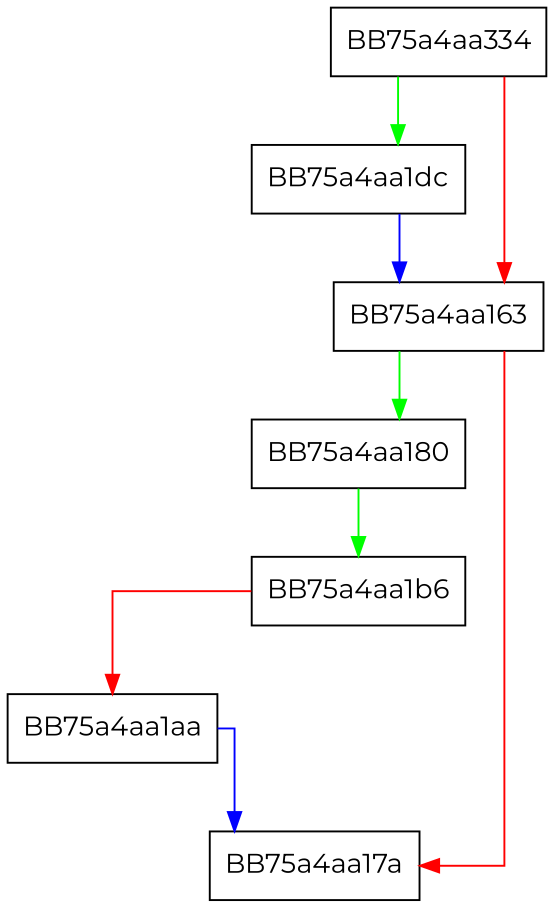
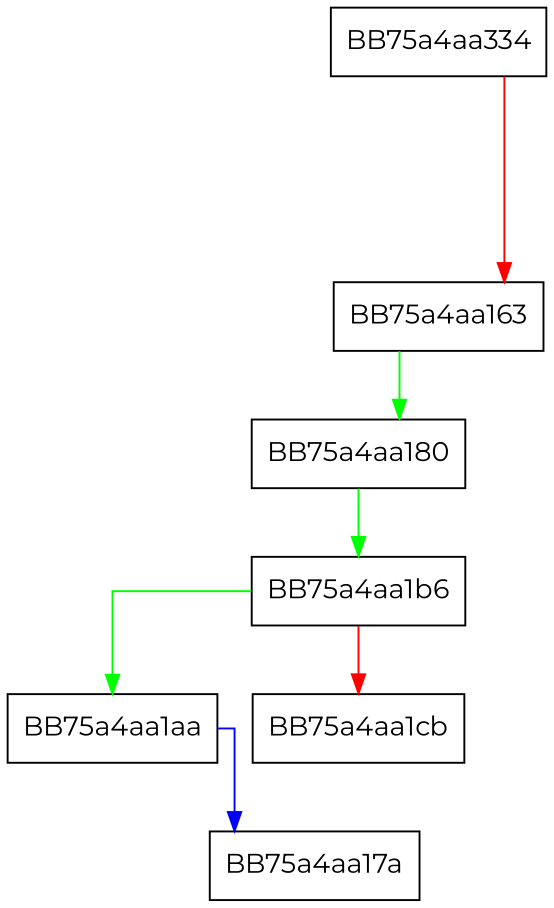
(359, 179) -> none
(140, 591) -> (140, 591)
(504, 641) -> none
none -> (359, 728)
